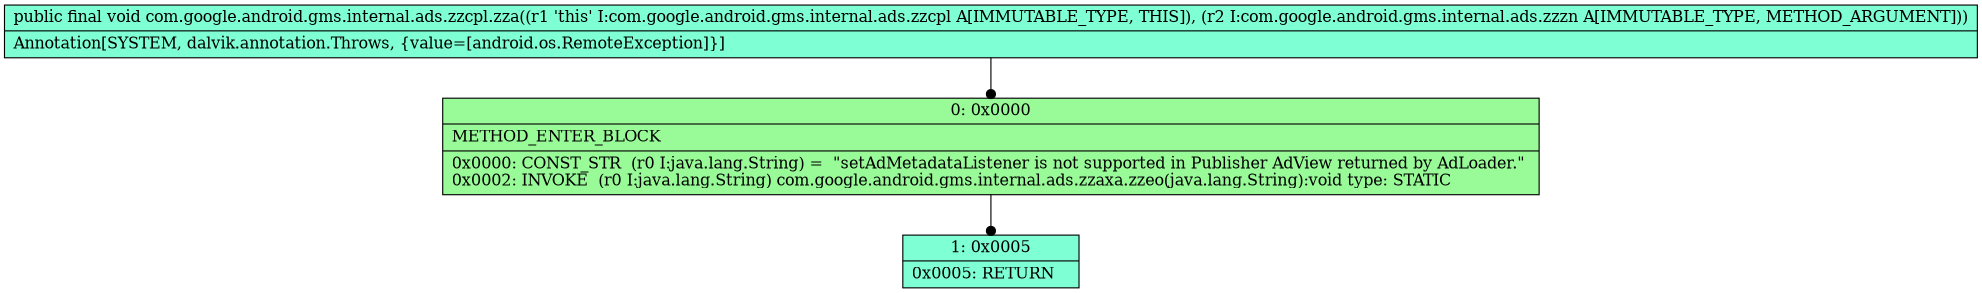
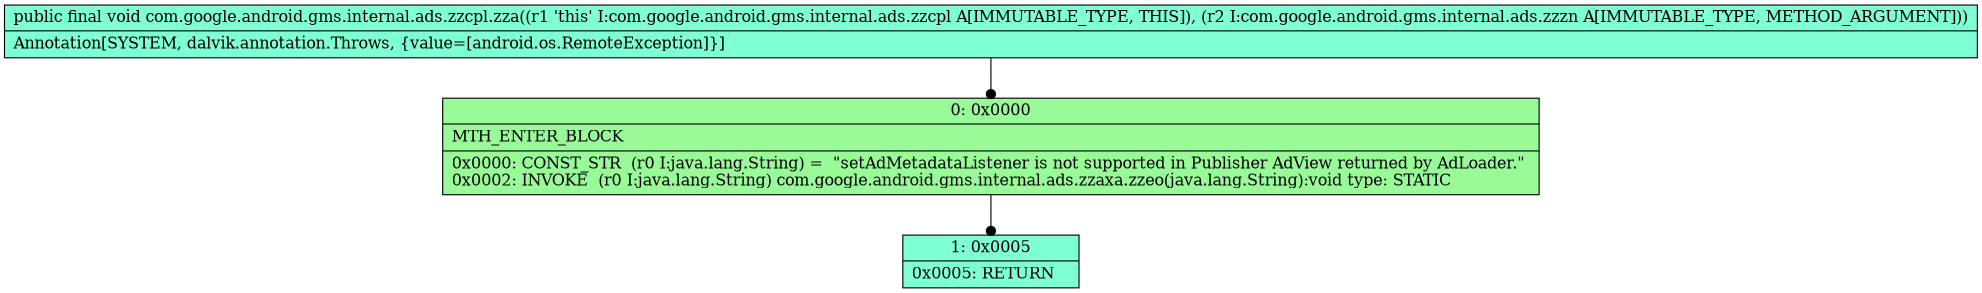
(557, 137) -> (538, 137)
